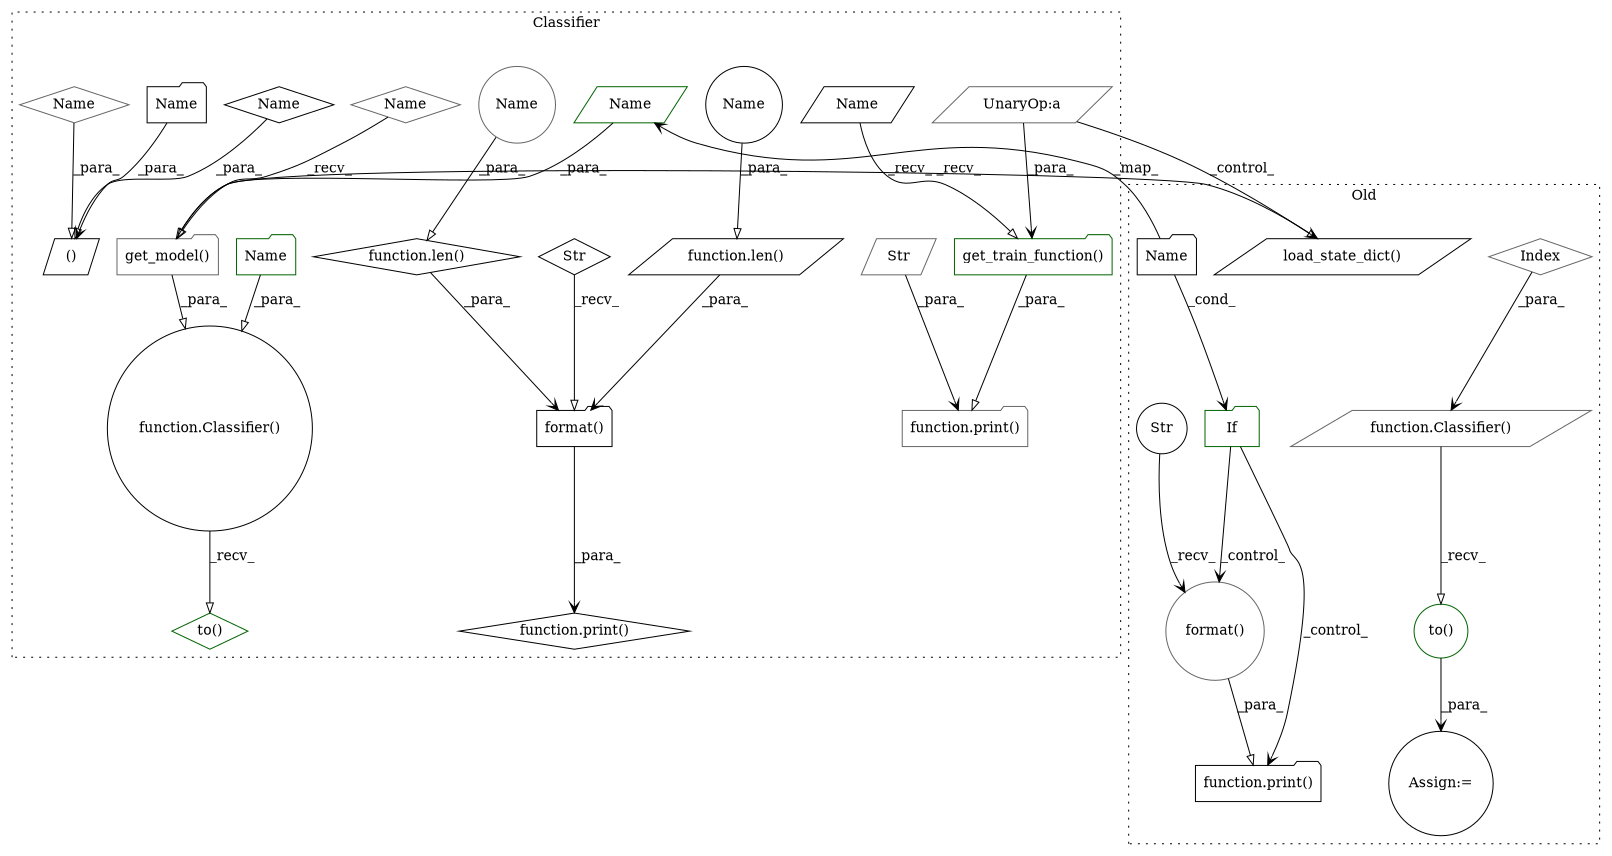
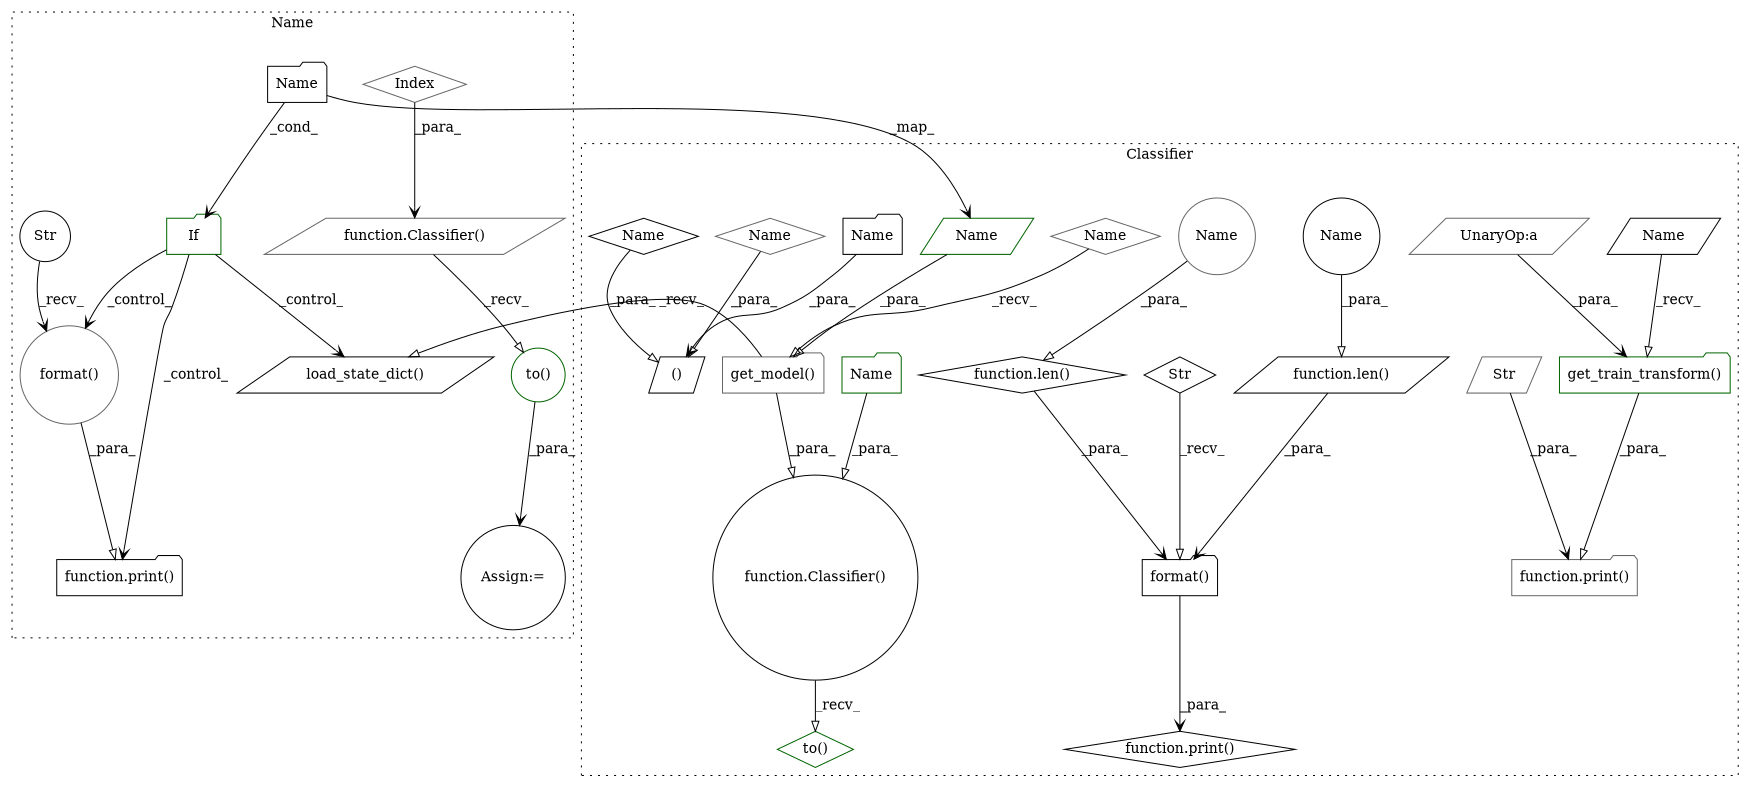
(1197, 168) -> (276, 302)
(1364, 196) -> (293, 24)
(1033, 257) -> (1645, 375)
